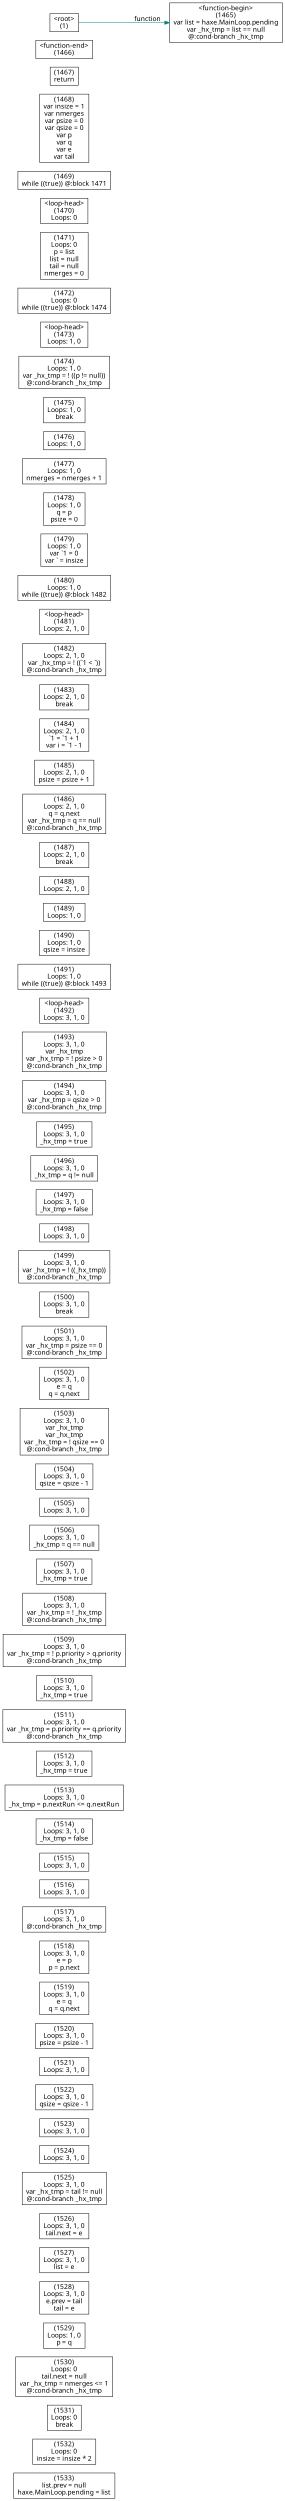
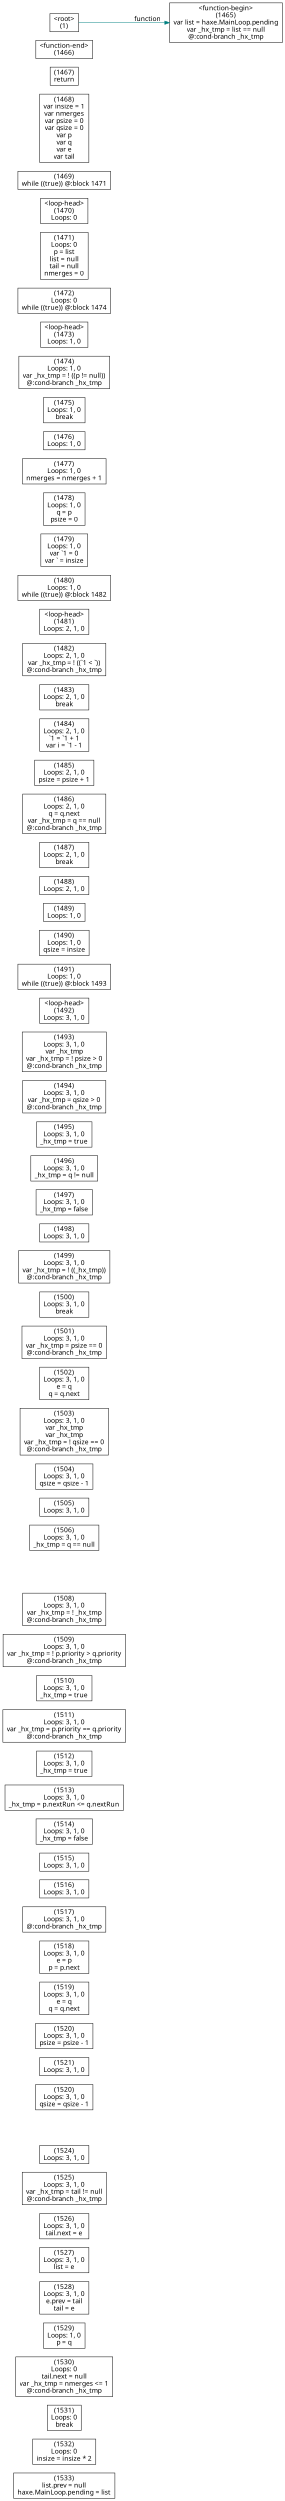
(64, 1572) -> none
(64, 2097) -> (64, 2097)
(64, 2128) -> none
